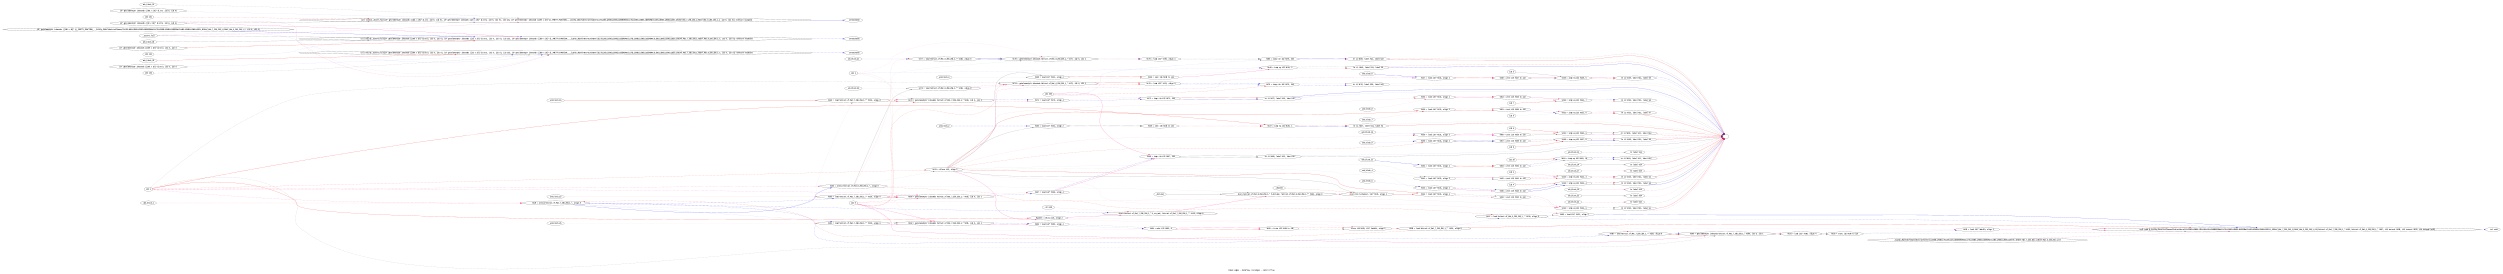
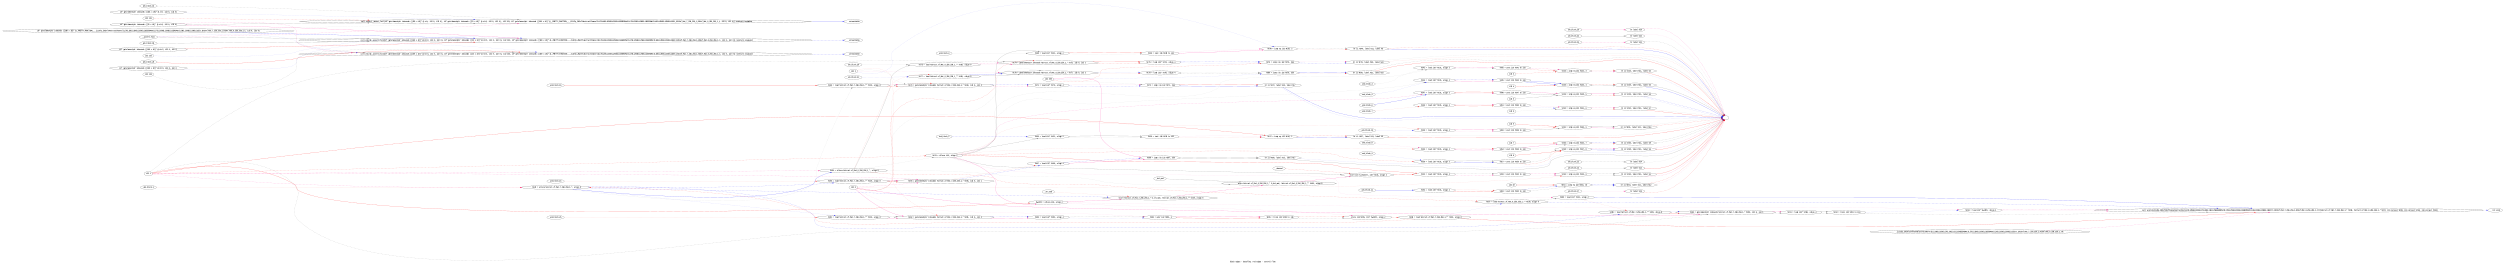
(1173, 114) -> none
(1845, 234) -> (1846, 212)
